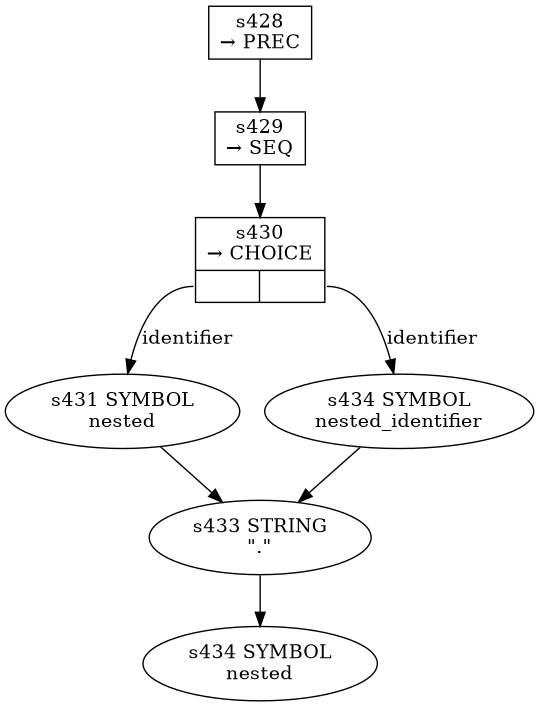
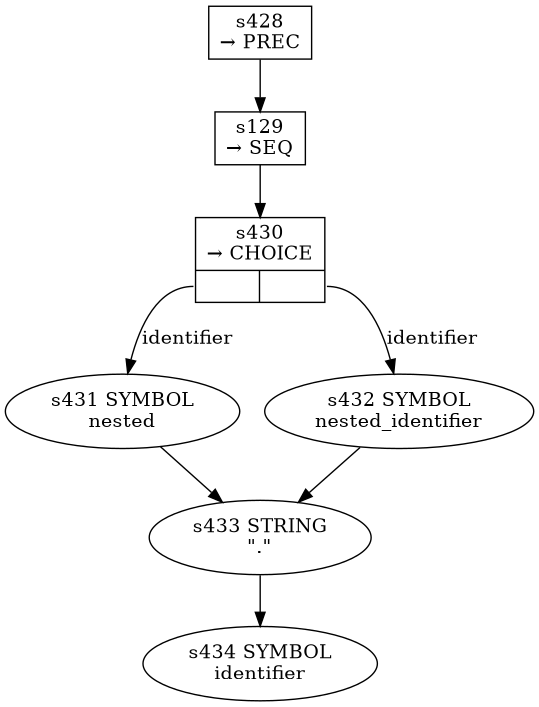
(260, 138) -> (260, 138)
(399, 411) -> (399, 411)
(260, 664) -> (260, 664)
